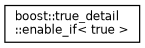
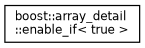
(72, 24) -> (72, 24)
